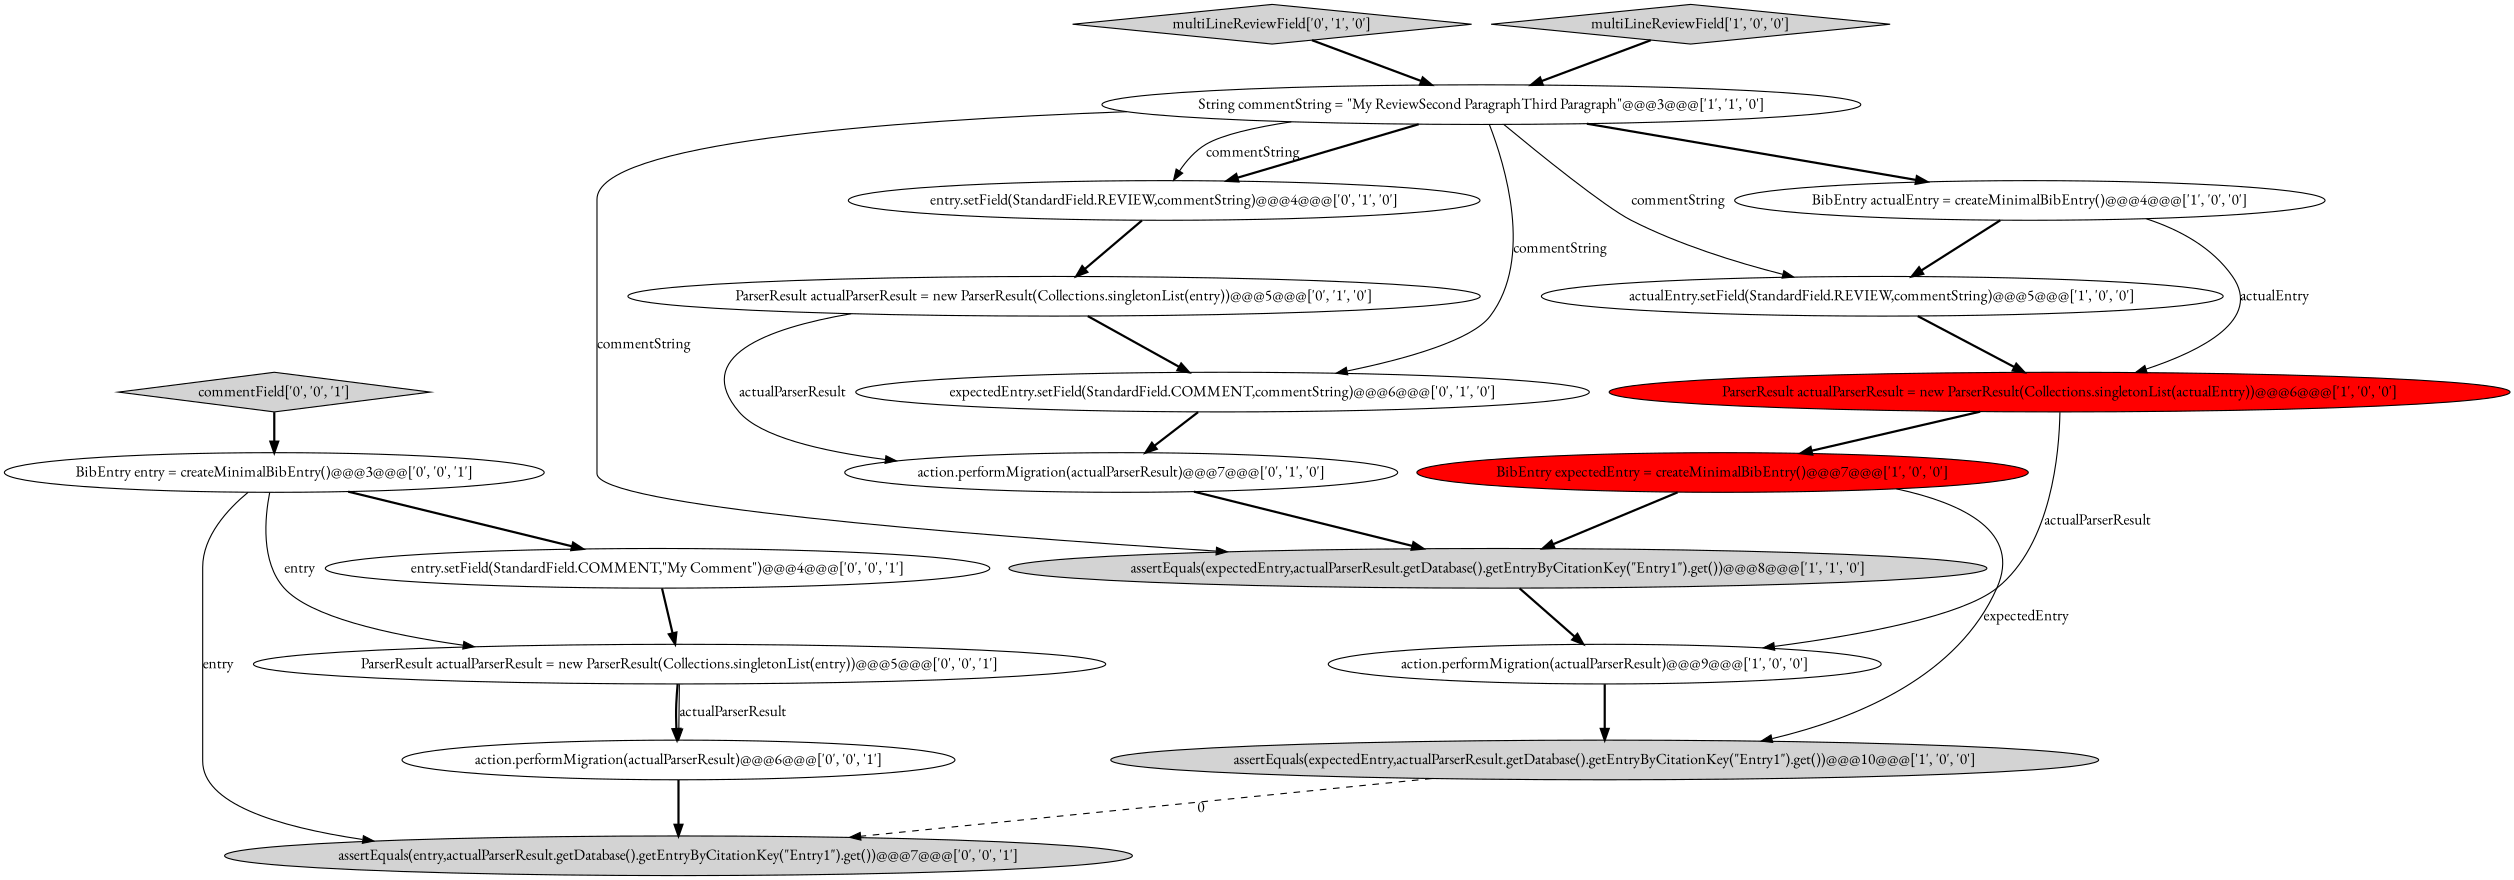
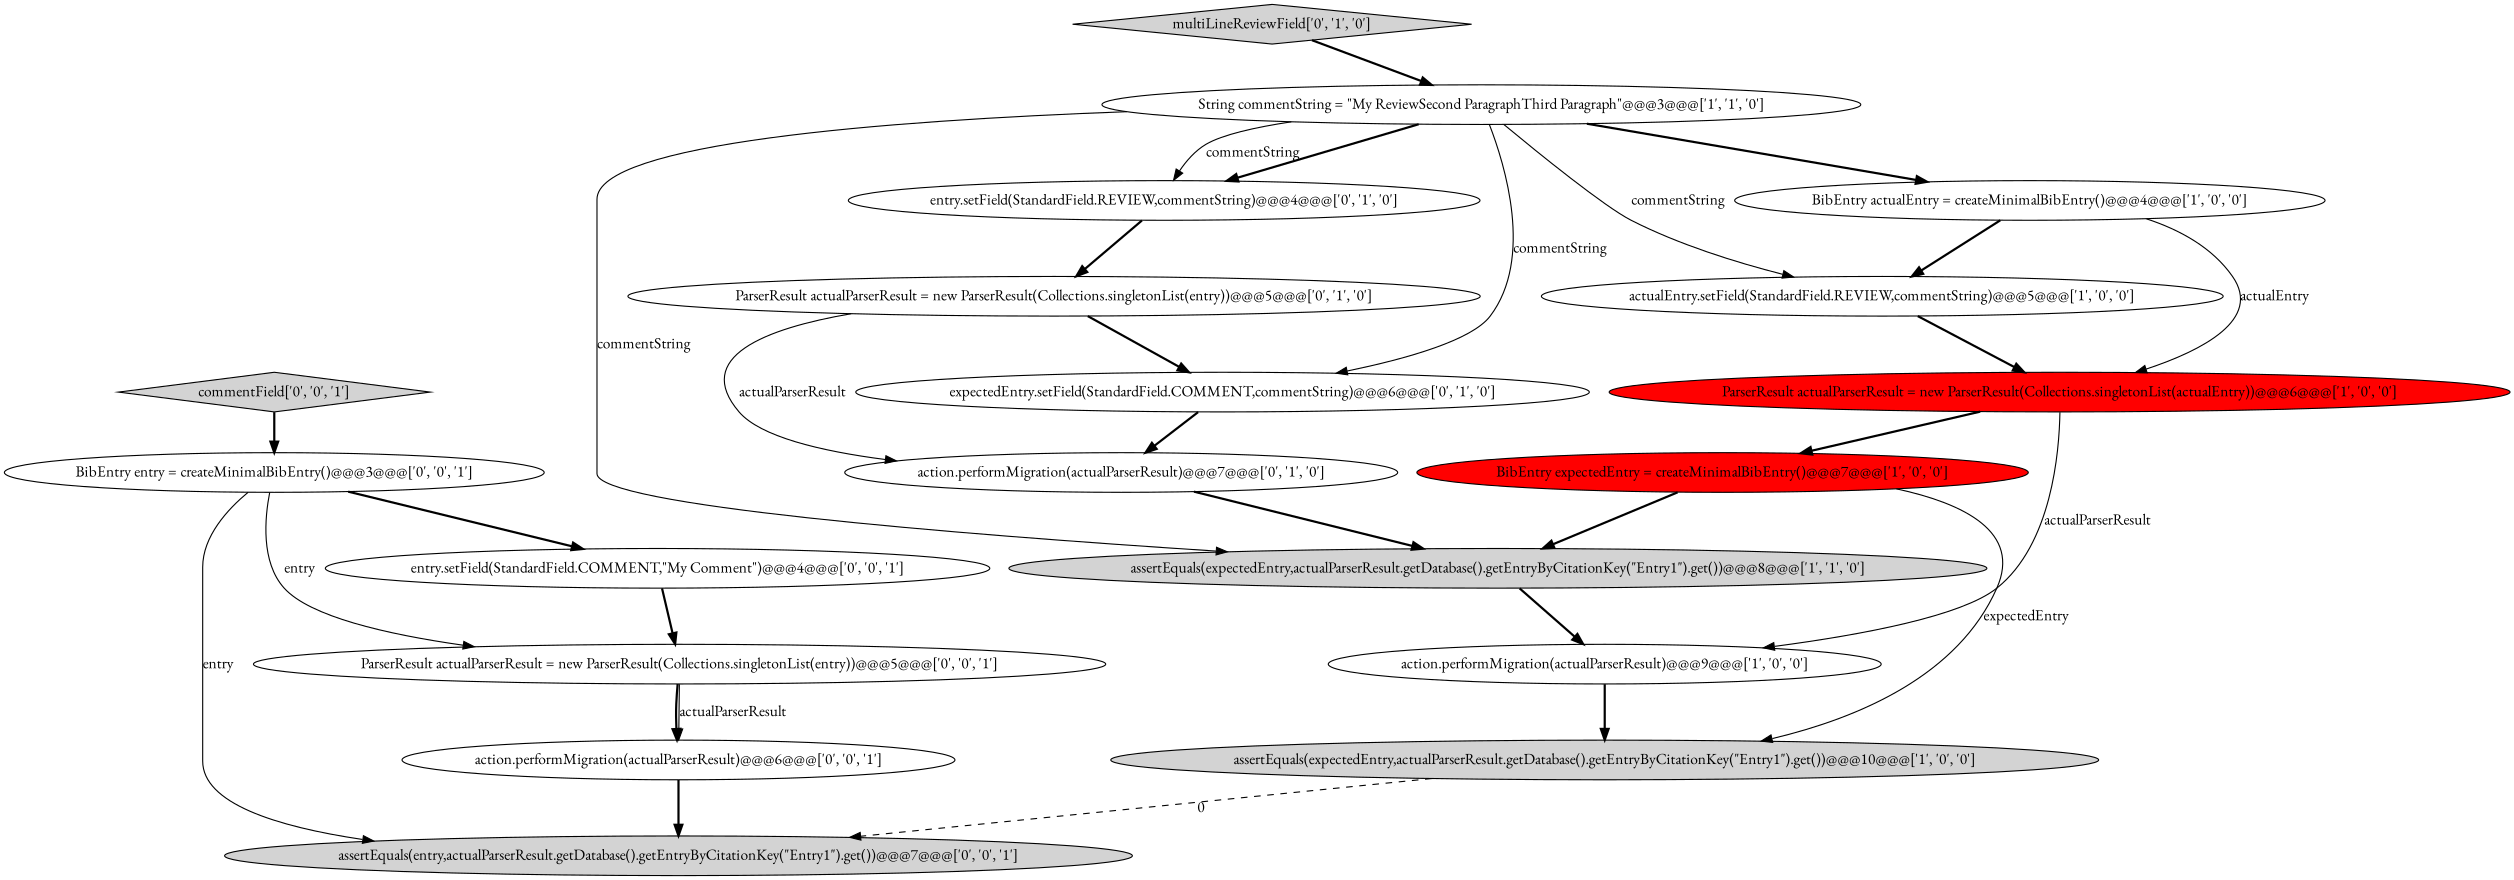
(1691, 24) -> none
